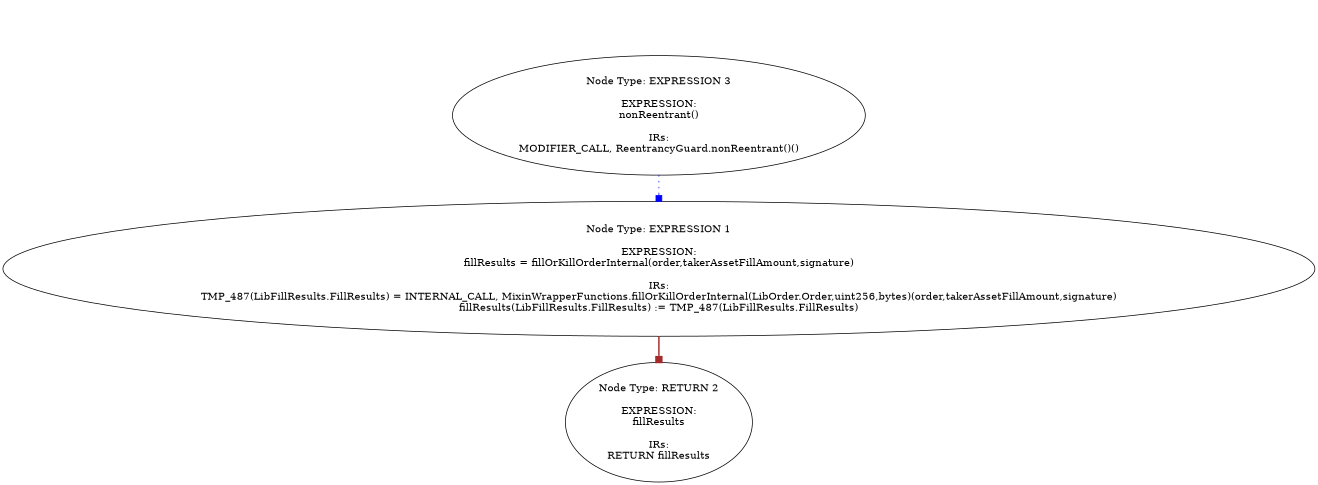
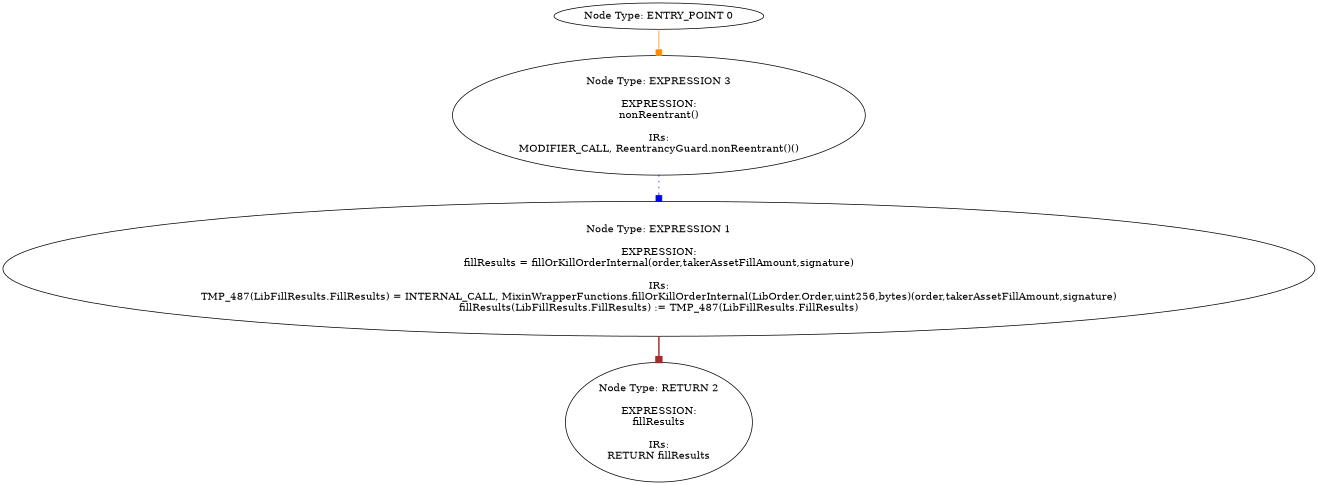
none -> (659, 16)
